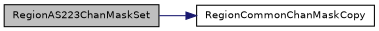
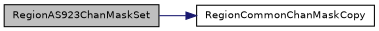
(82, 16) -> (82, 16)
